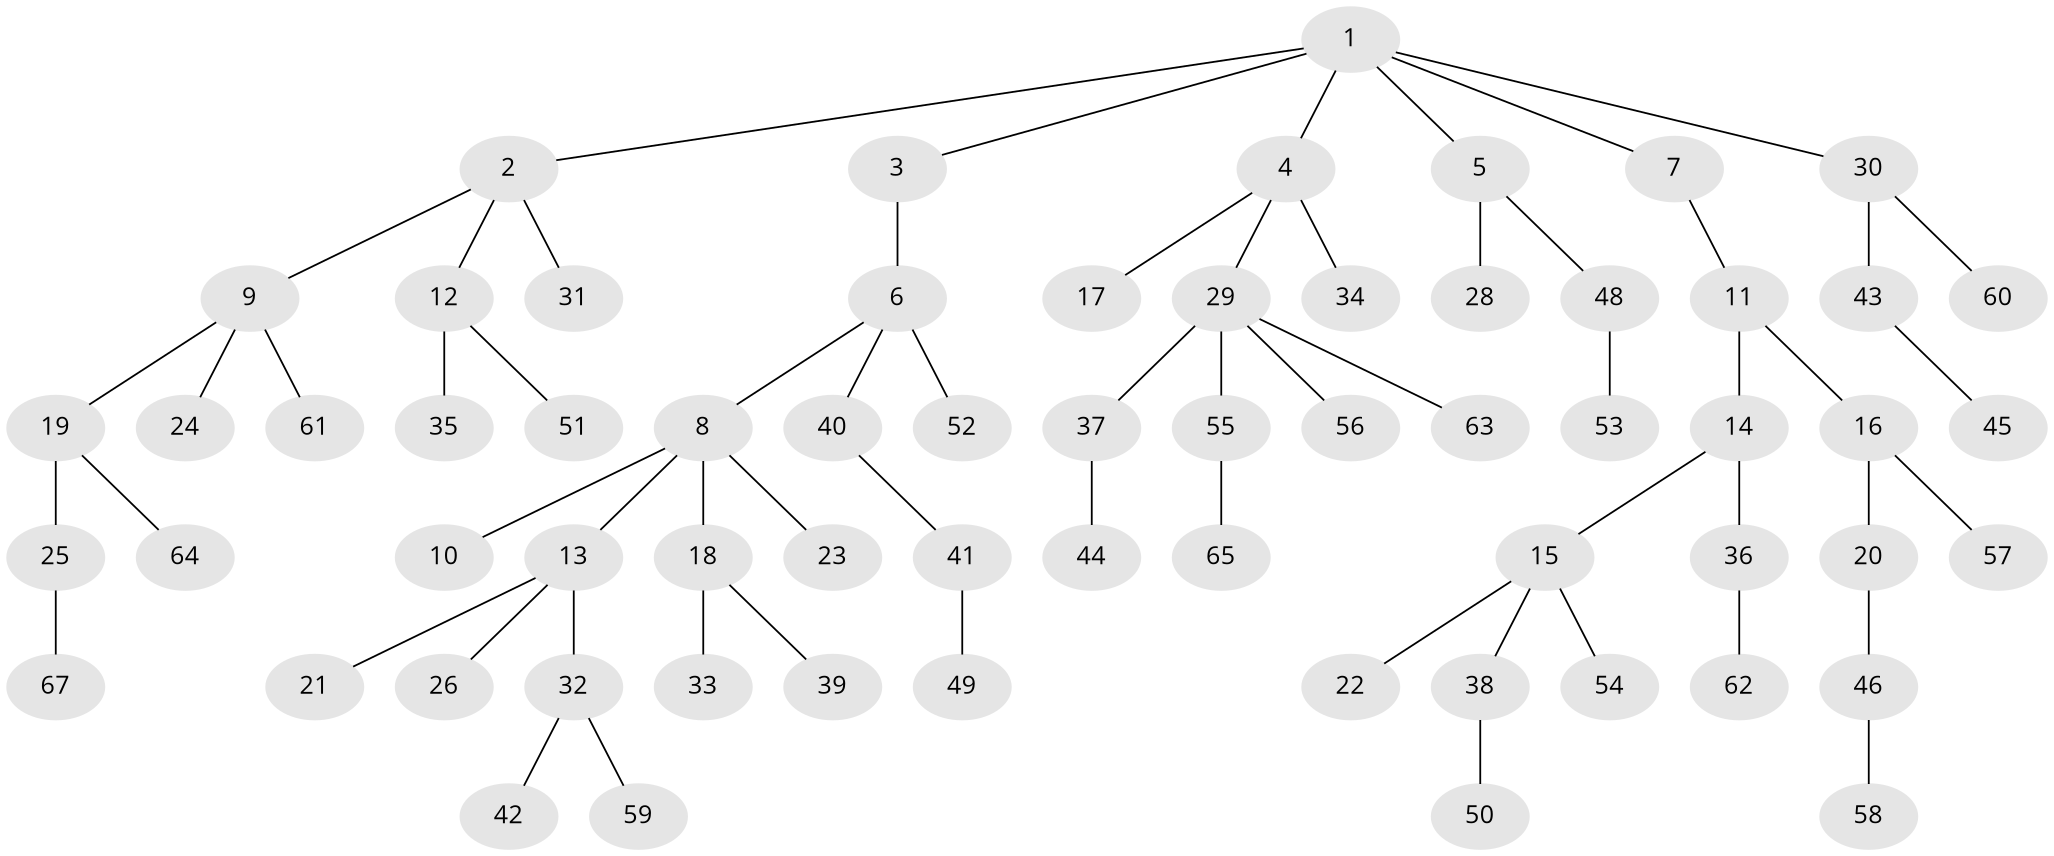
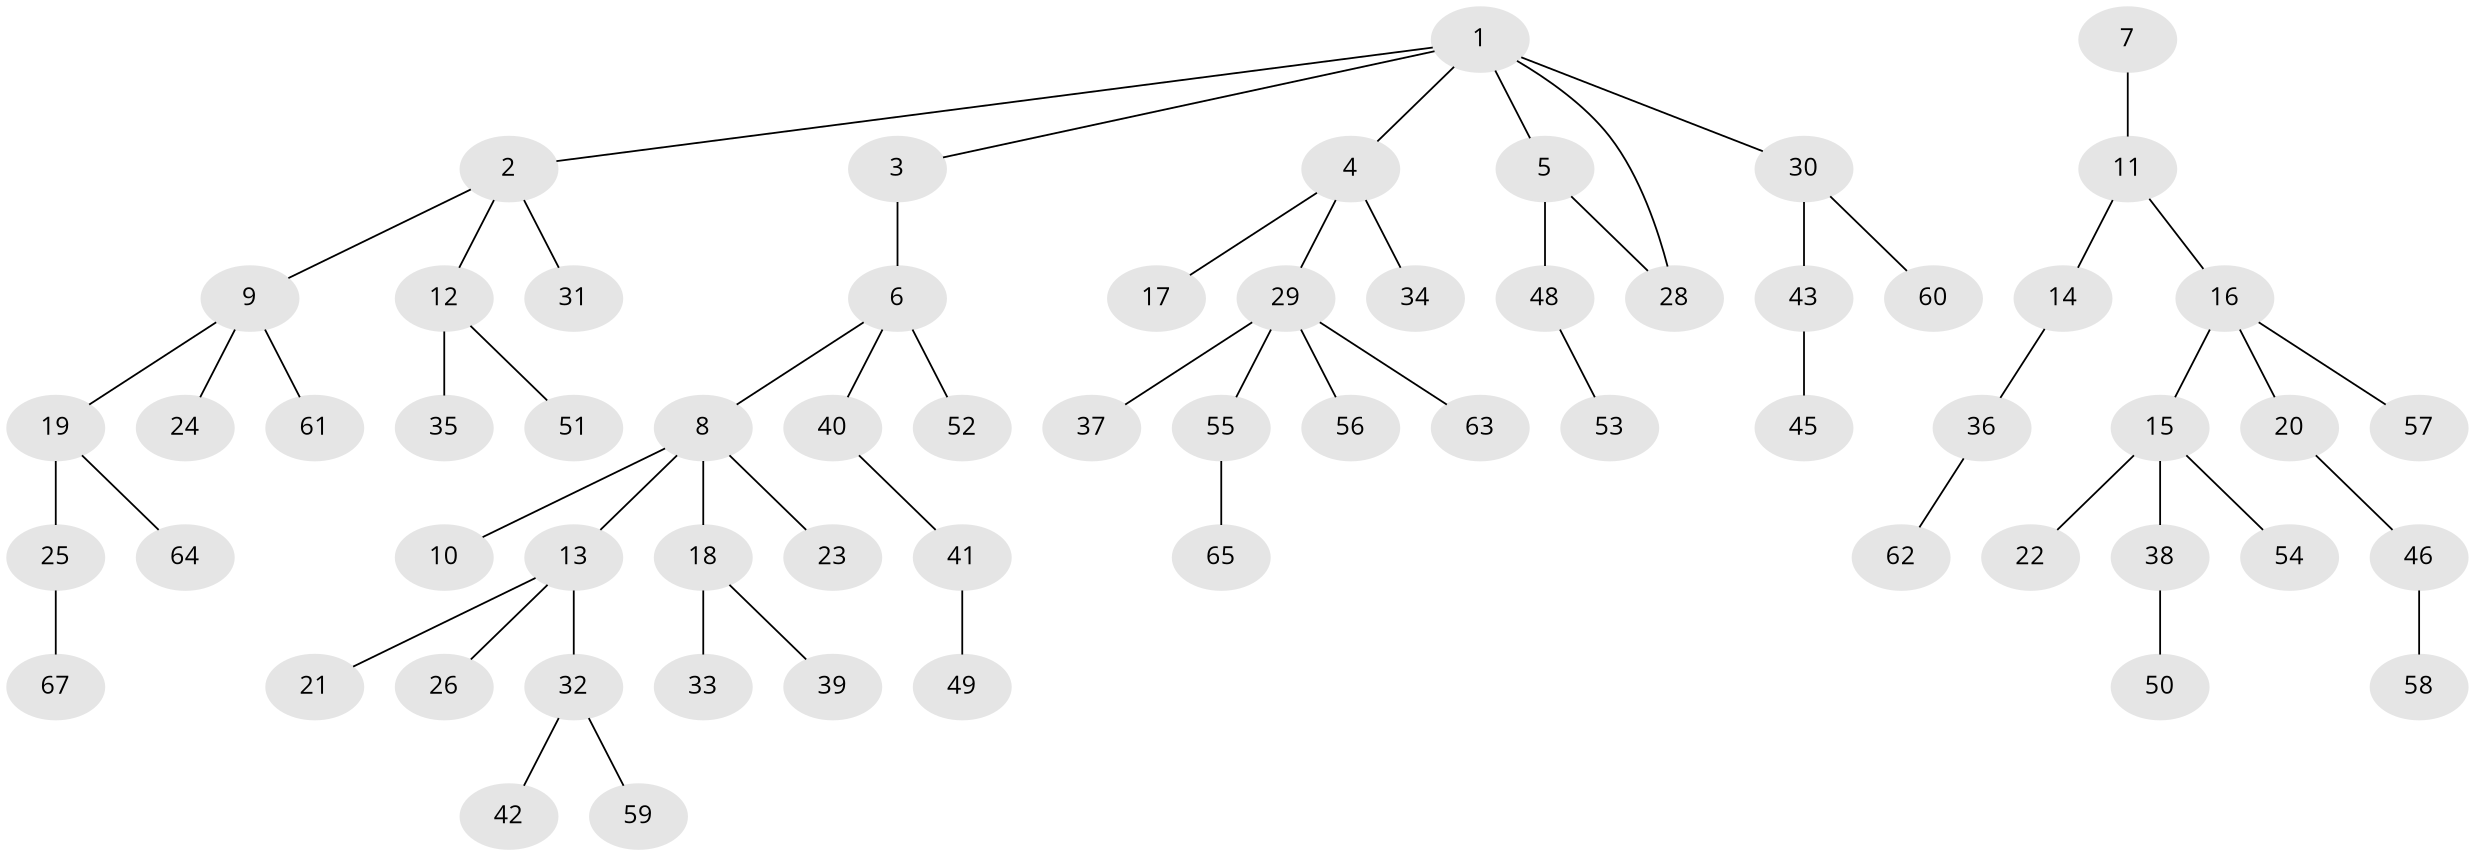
(1513, 104) -> (1616, 146)
(1642, 493) -> (2192, 363)
(1092, 558) -> none
